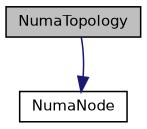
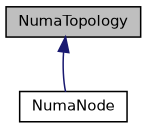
(83, 57) -> (63, 72)
